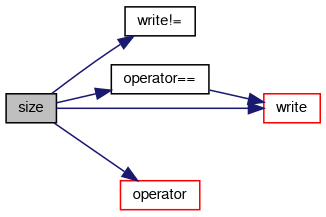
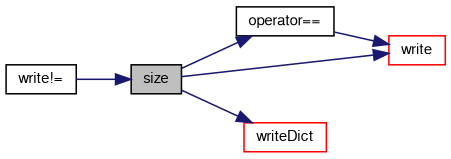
(86, 68) -> (96, 79)
(160, 195) -> (285, 137)
